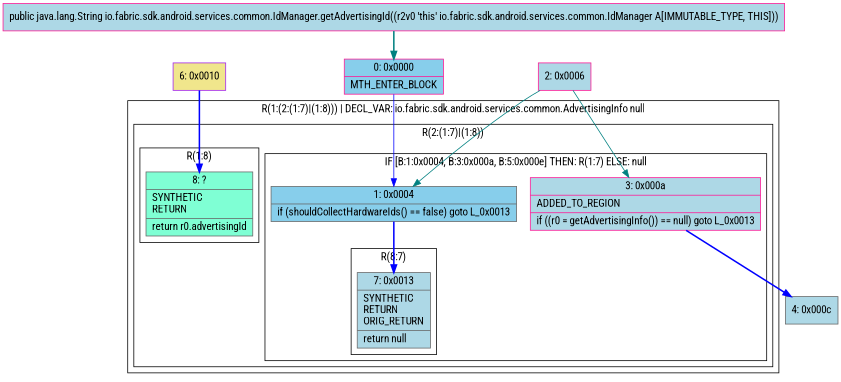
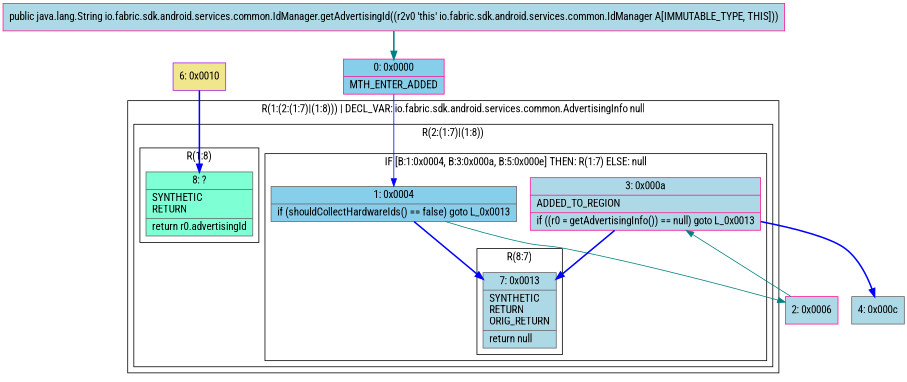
(394, 85) -> (394, 85)
(478, 134) -> (612, 258)
none -> (592, 249)
